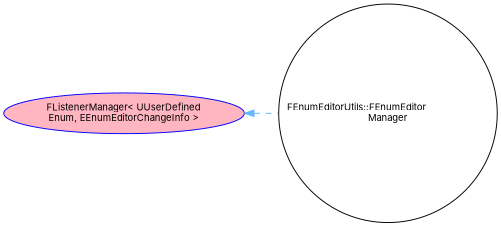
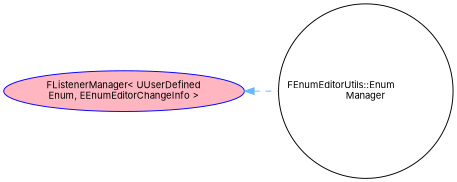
(388, 113) -> (366, 91)
